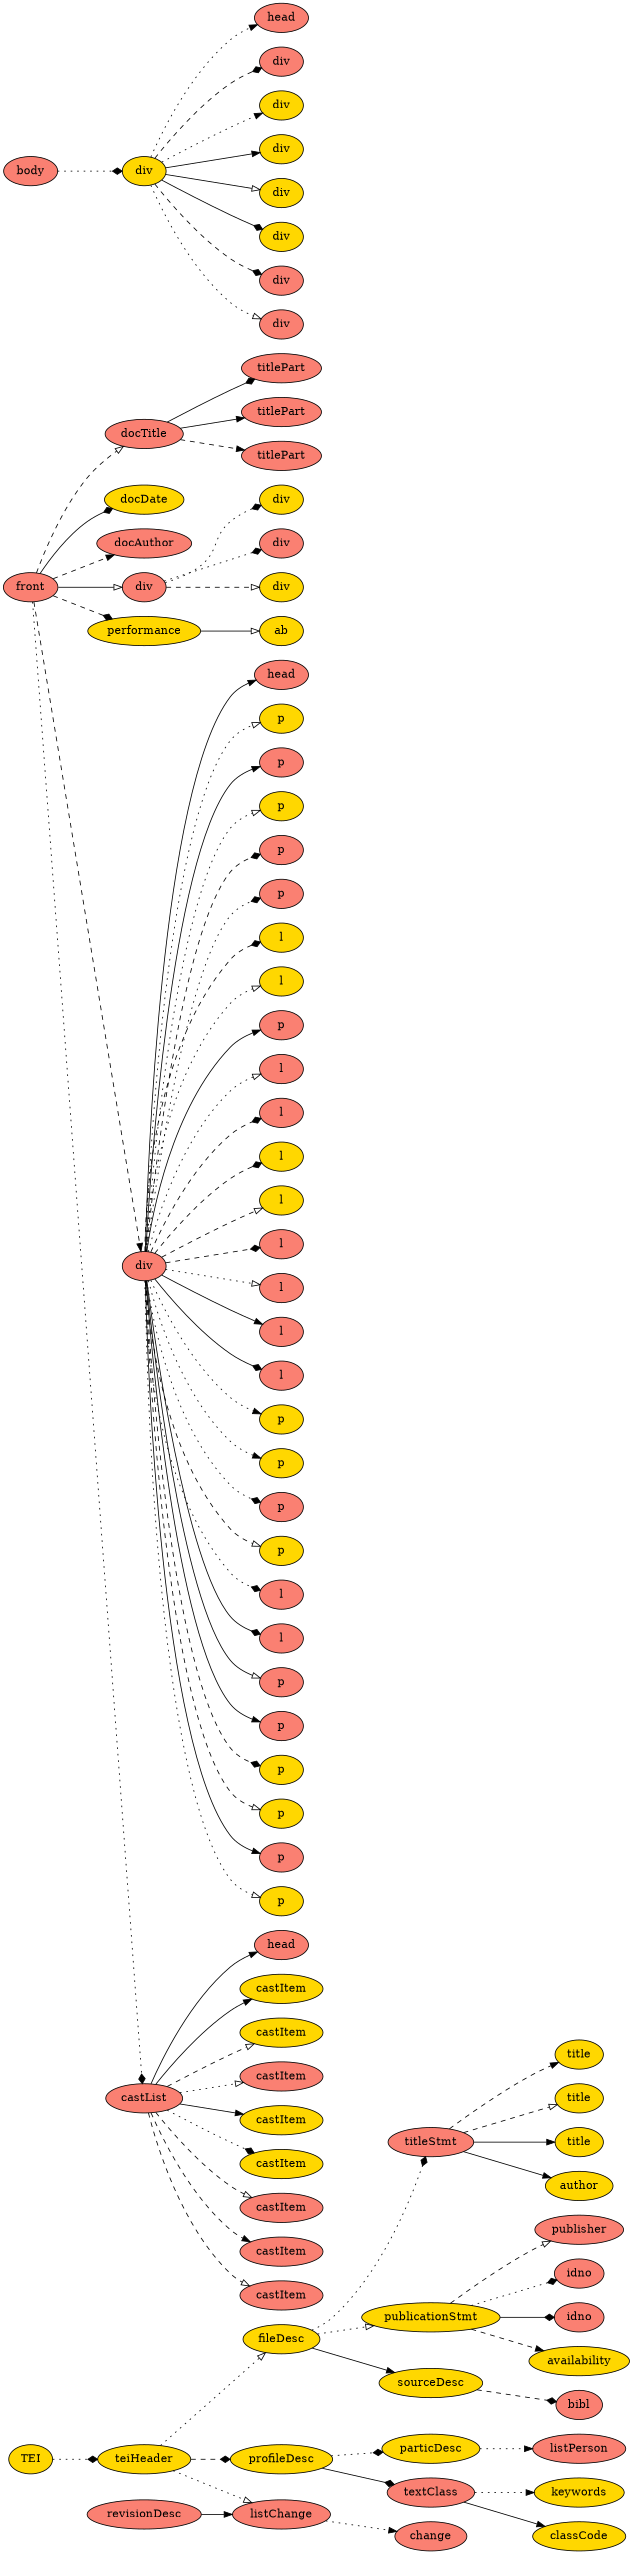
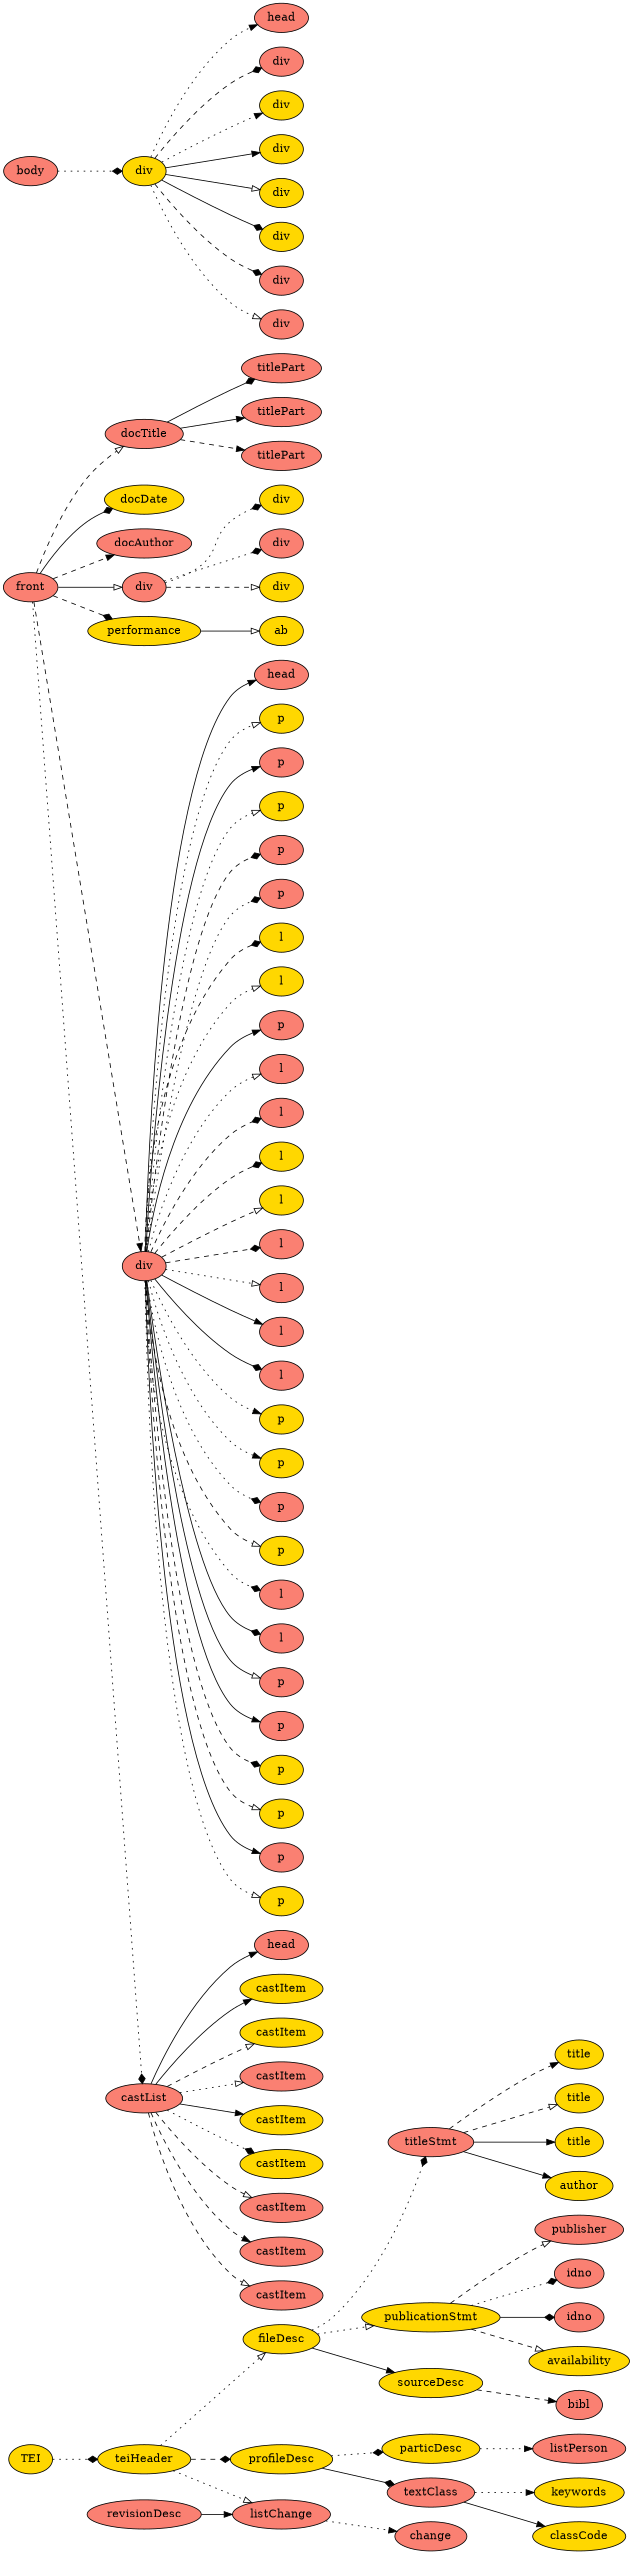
(504, 2339) -> (504, 2339)
(512, 2395) -> (513, 2395)
